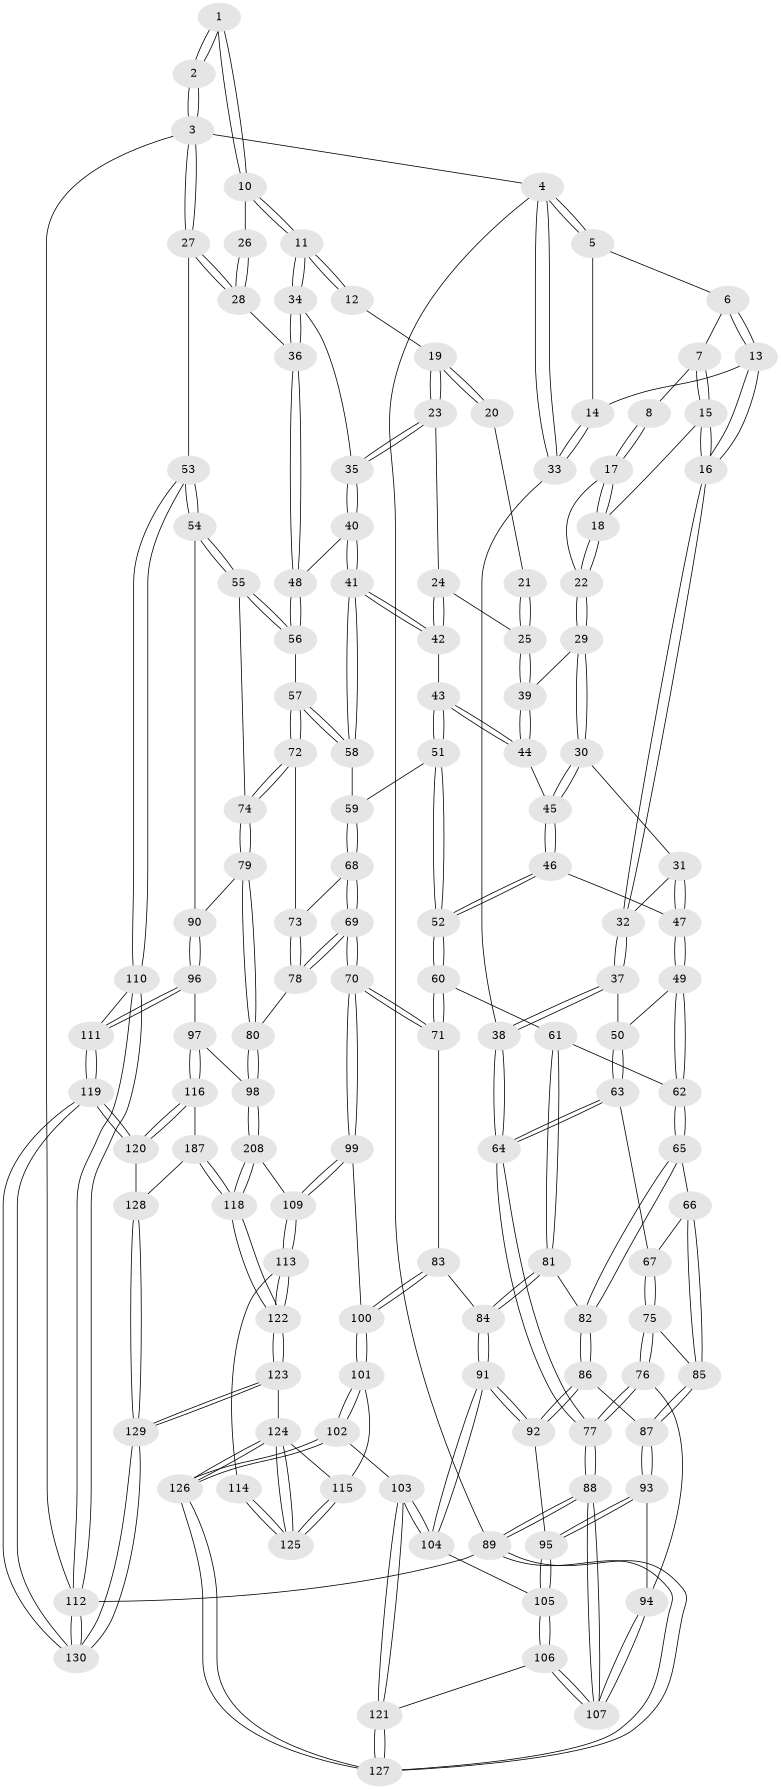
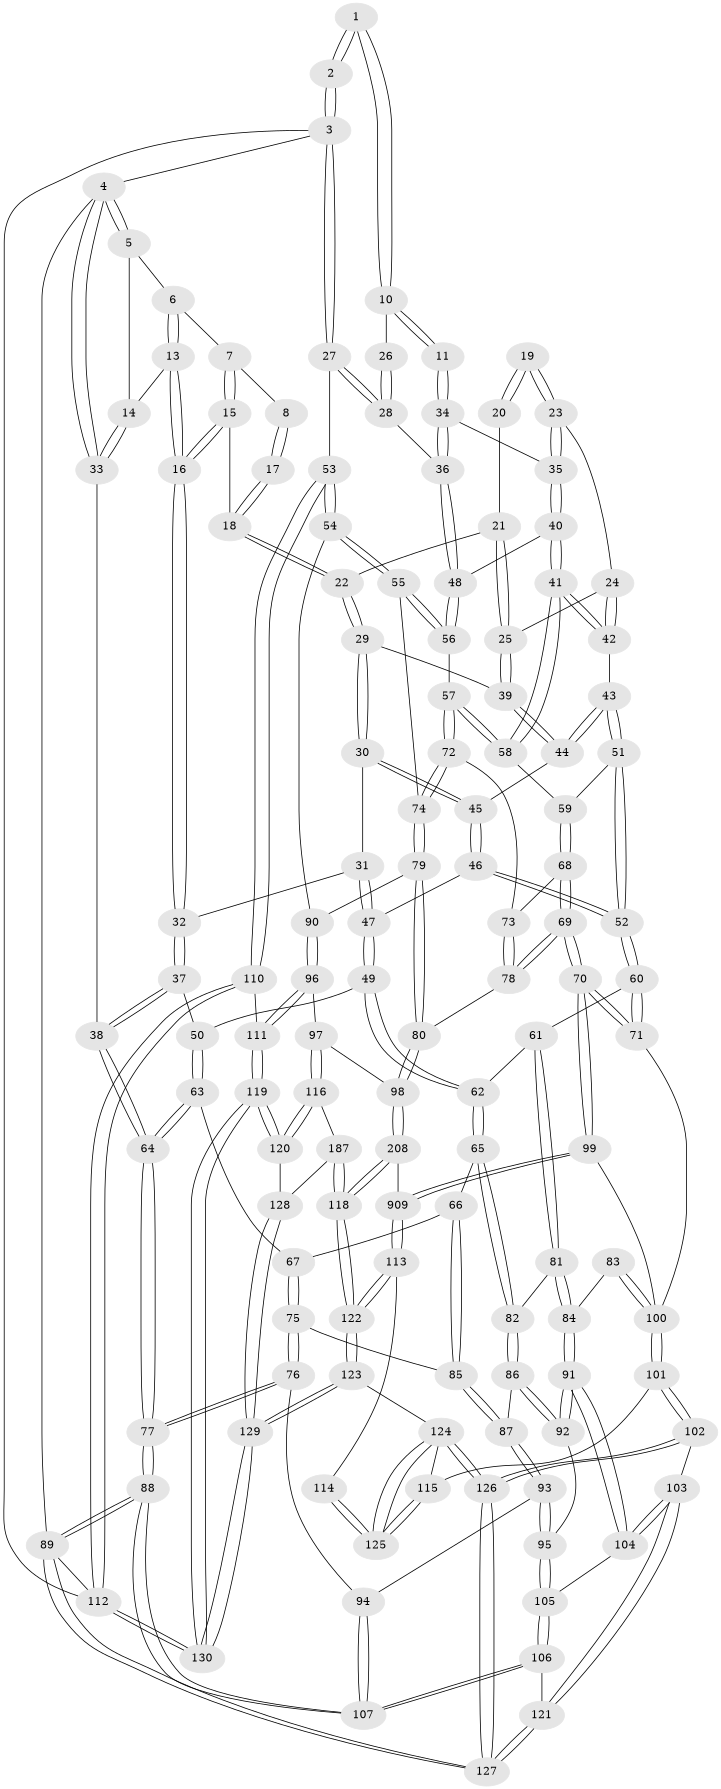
(352, 300) -> none
(568, 520) -> (419, 552)
(439, 1149) -> (687, 1174)
(293, 1206) -> (398, 1206)
